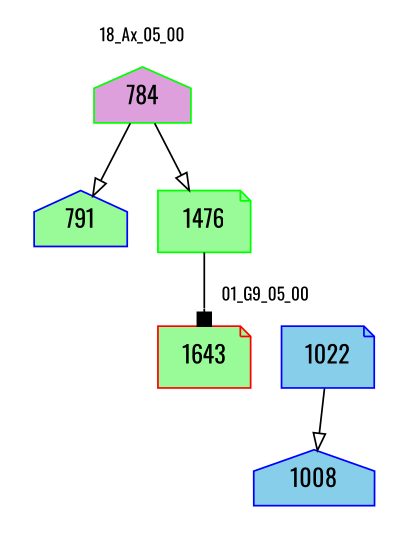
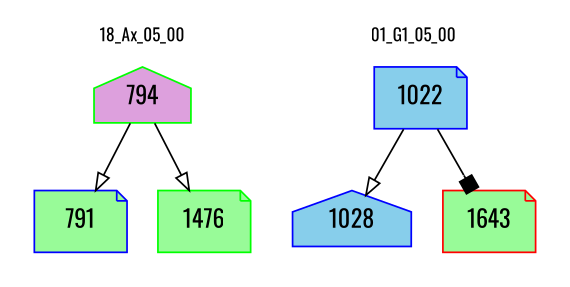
(142, 98) -> (142, 98)
(81, 221) -> (81, 221)
(204, 290) -> (451, 152)
(266, 296) -> (414, 37)
(314, 481) -> (352, 221)
